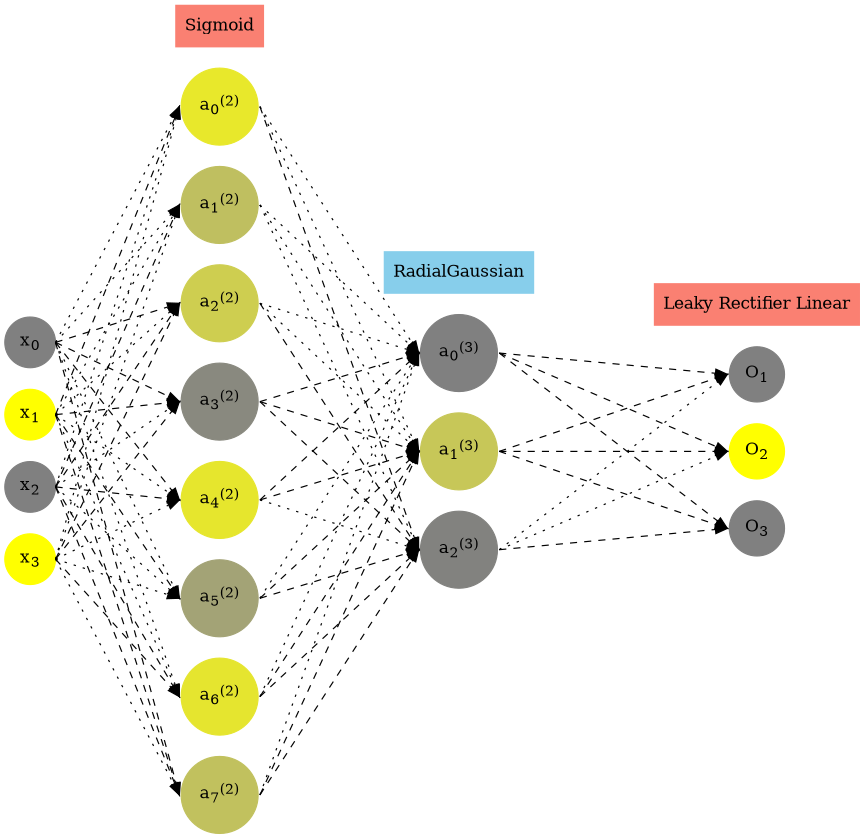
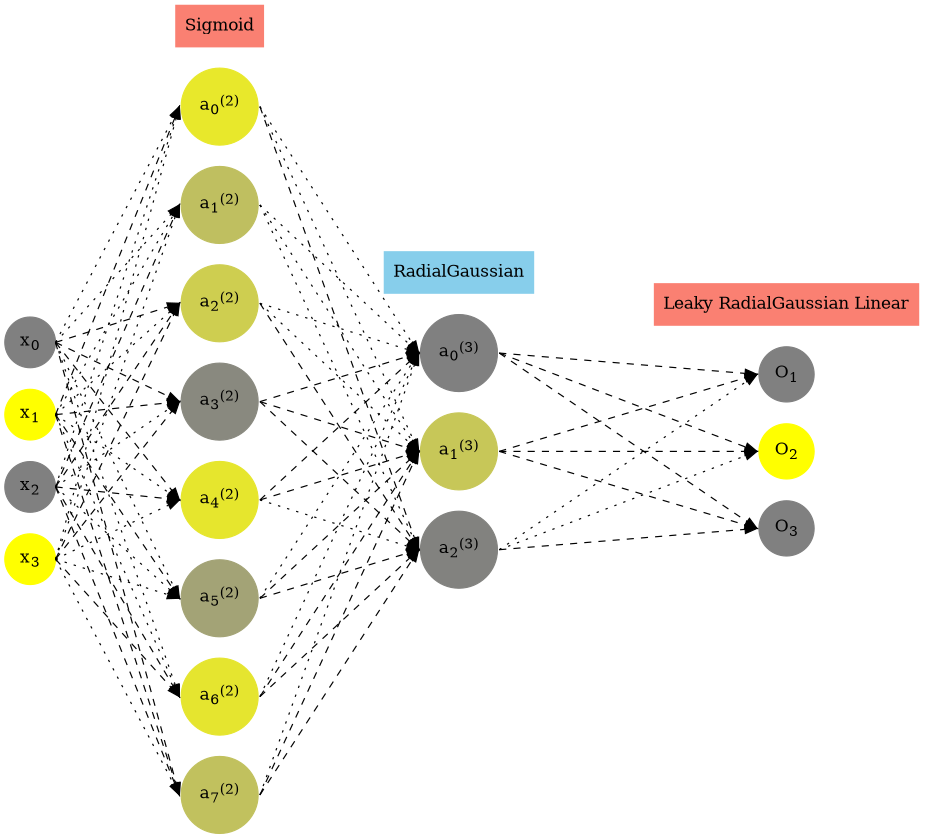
(757, 304) -> (787, 304)
